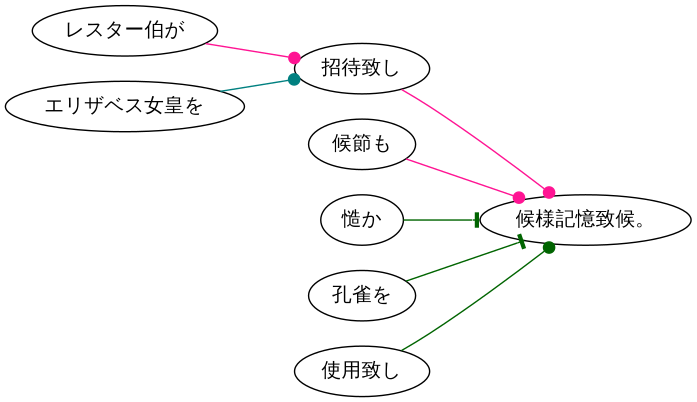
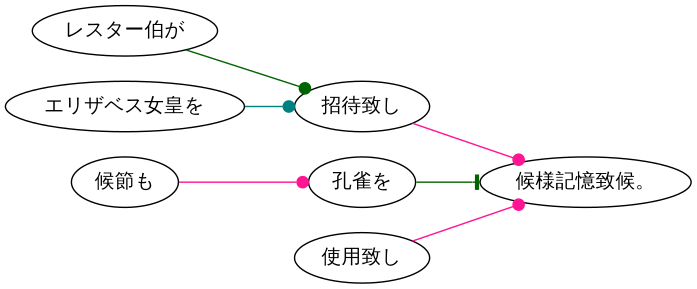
(247, 50) -> (243, 68)
(460, 177) -> (238, 182)
(362, 220) -> none
(474, 303) -> (463, 224)
